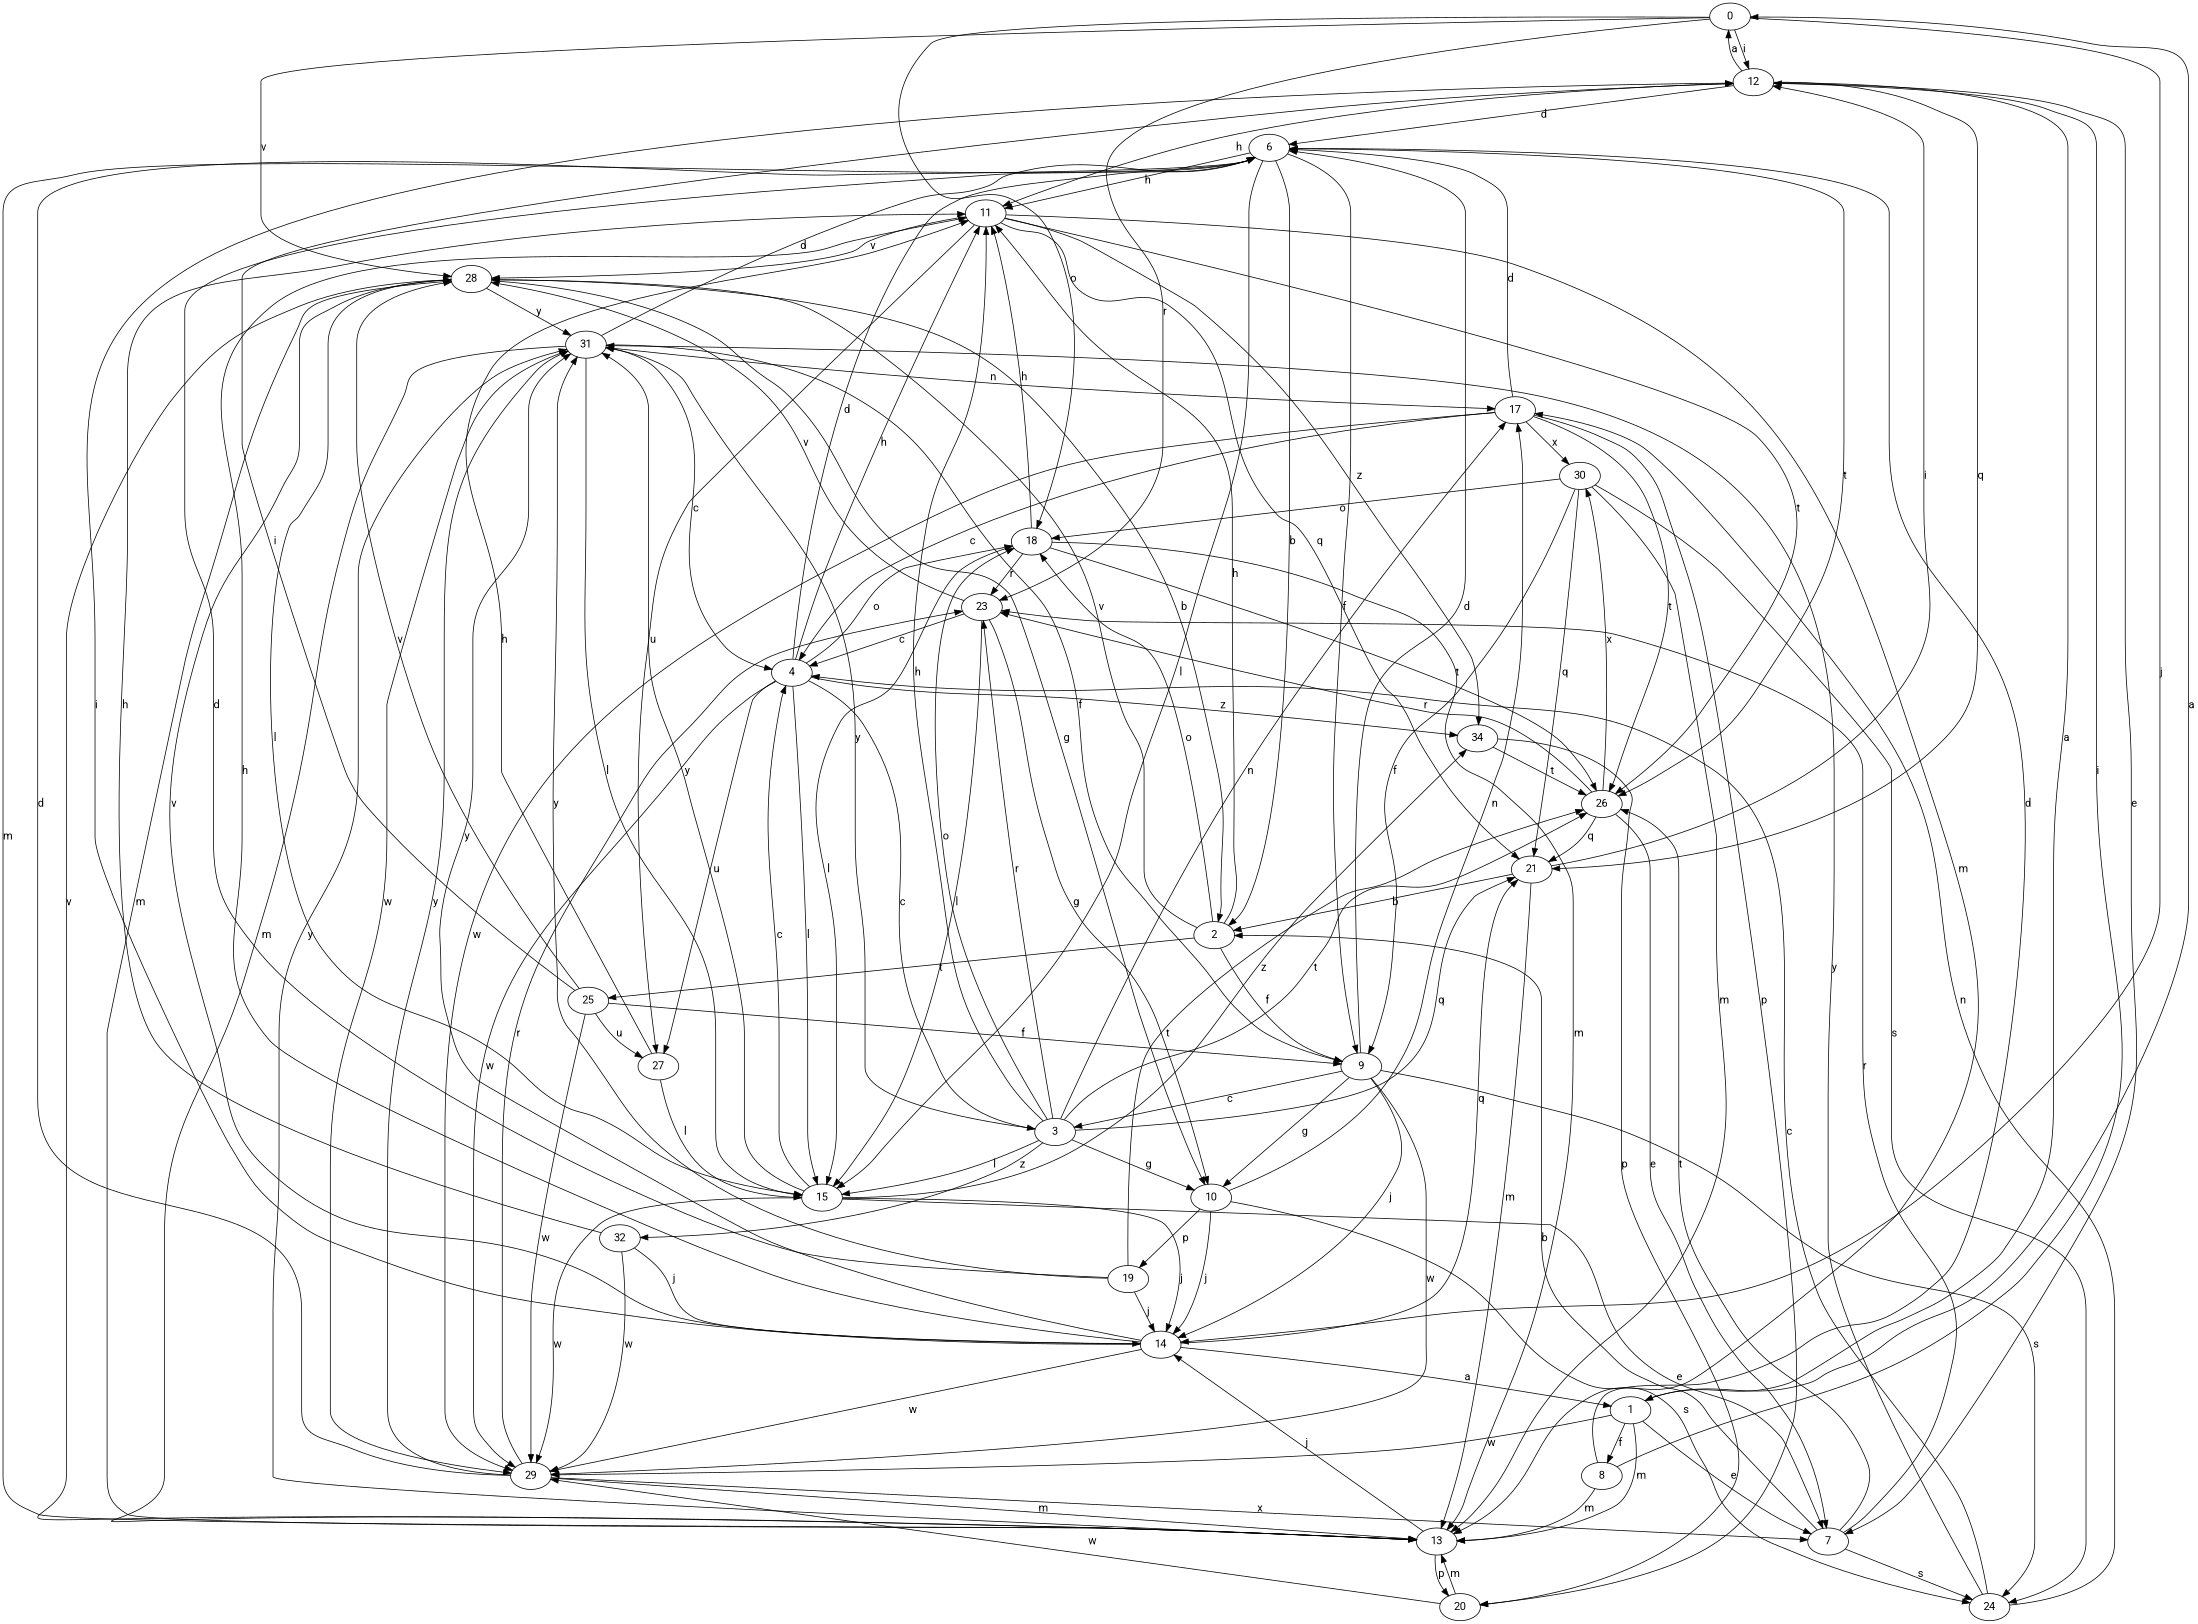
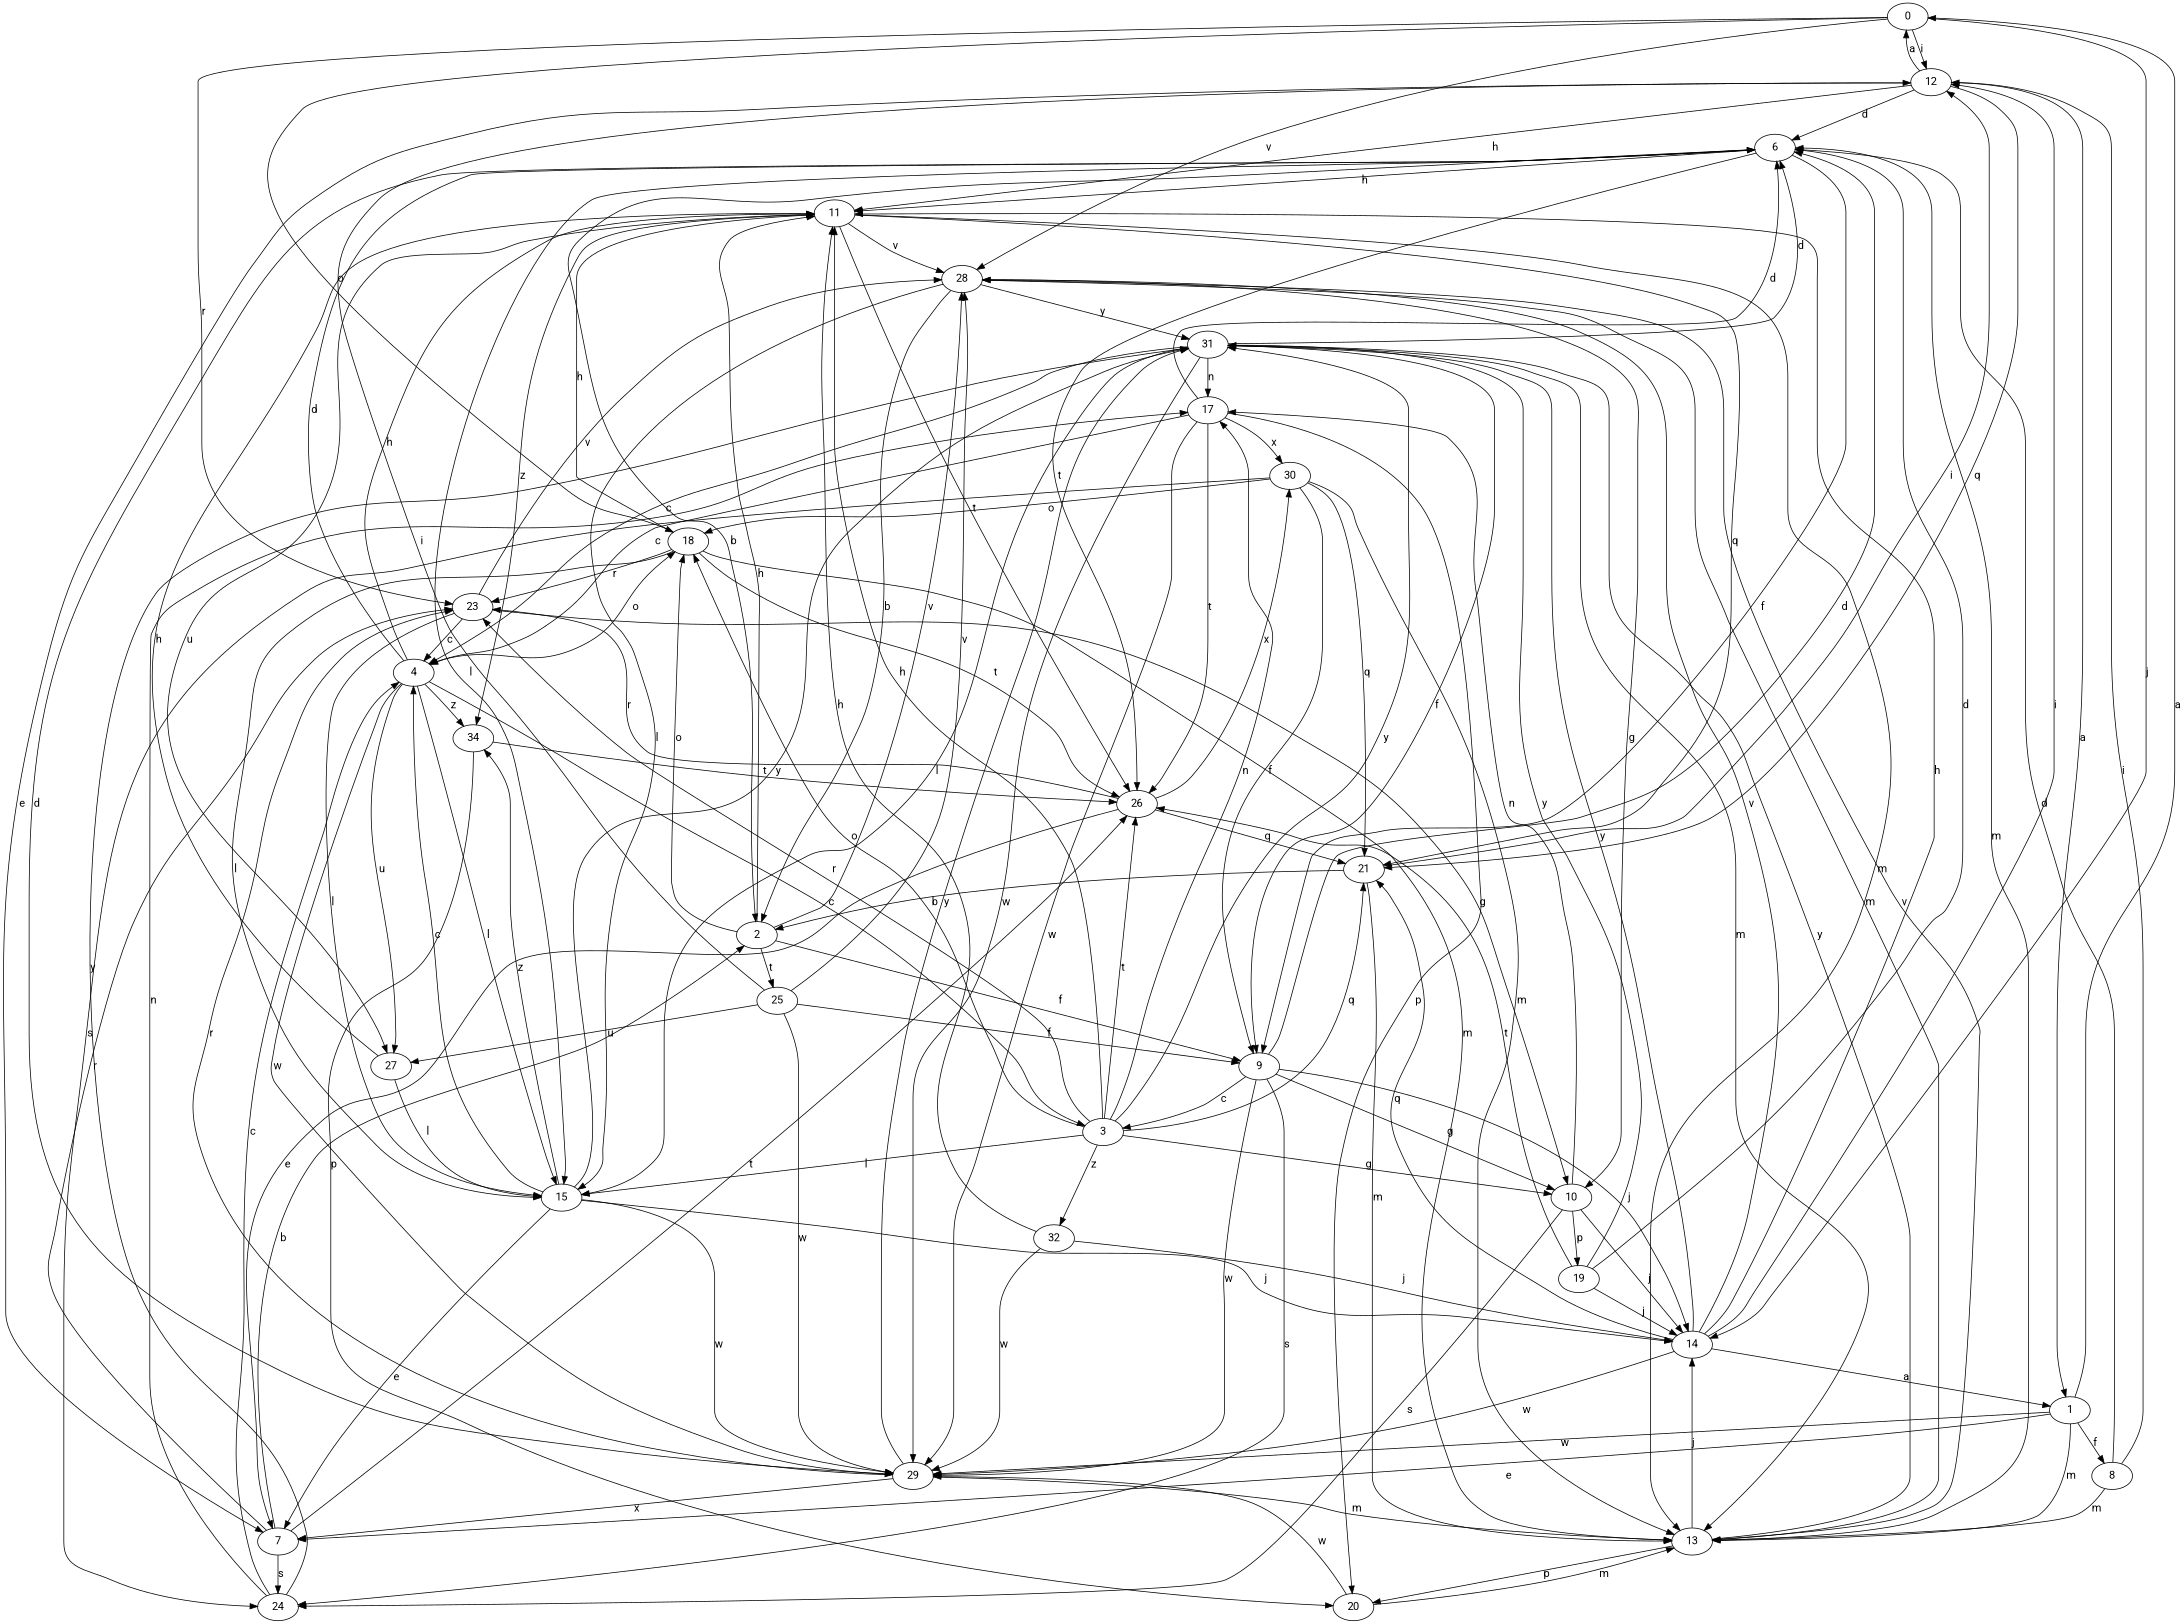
(3, 922) -> (2016, 915)
